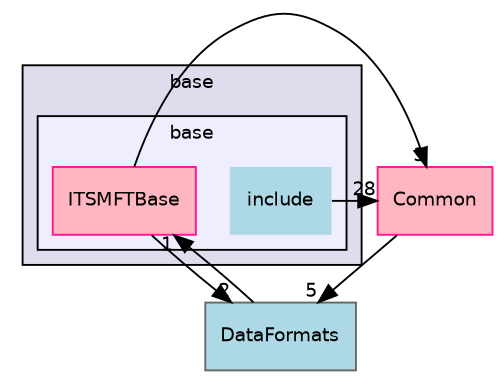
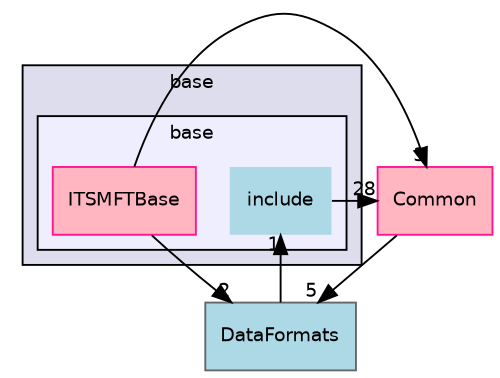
(225, 277) -> (281, 278)
